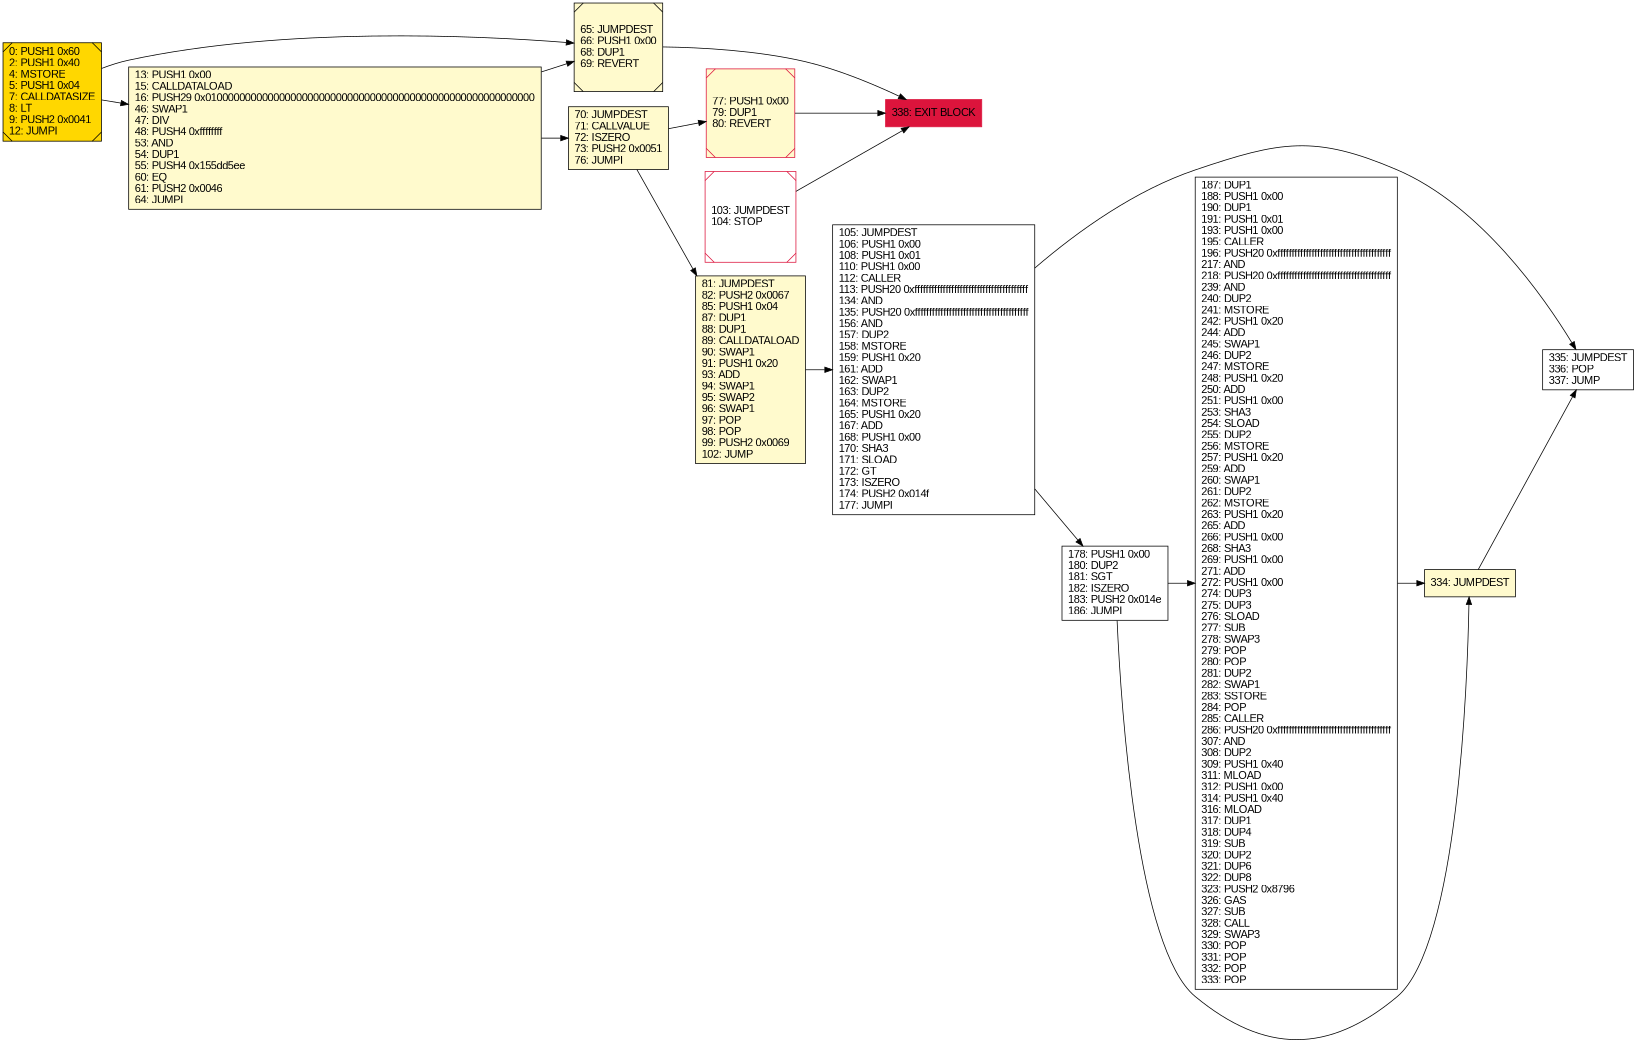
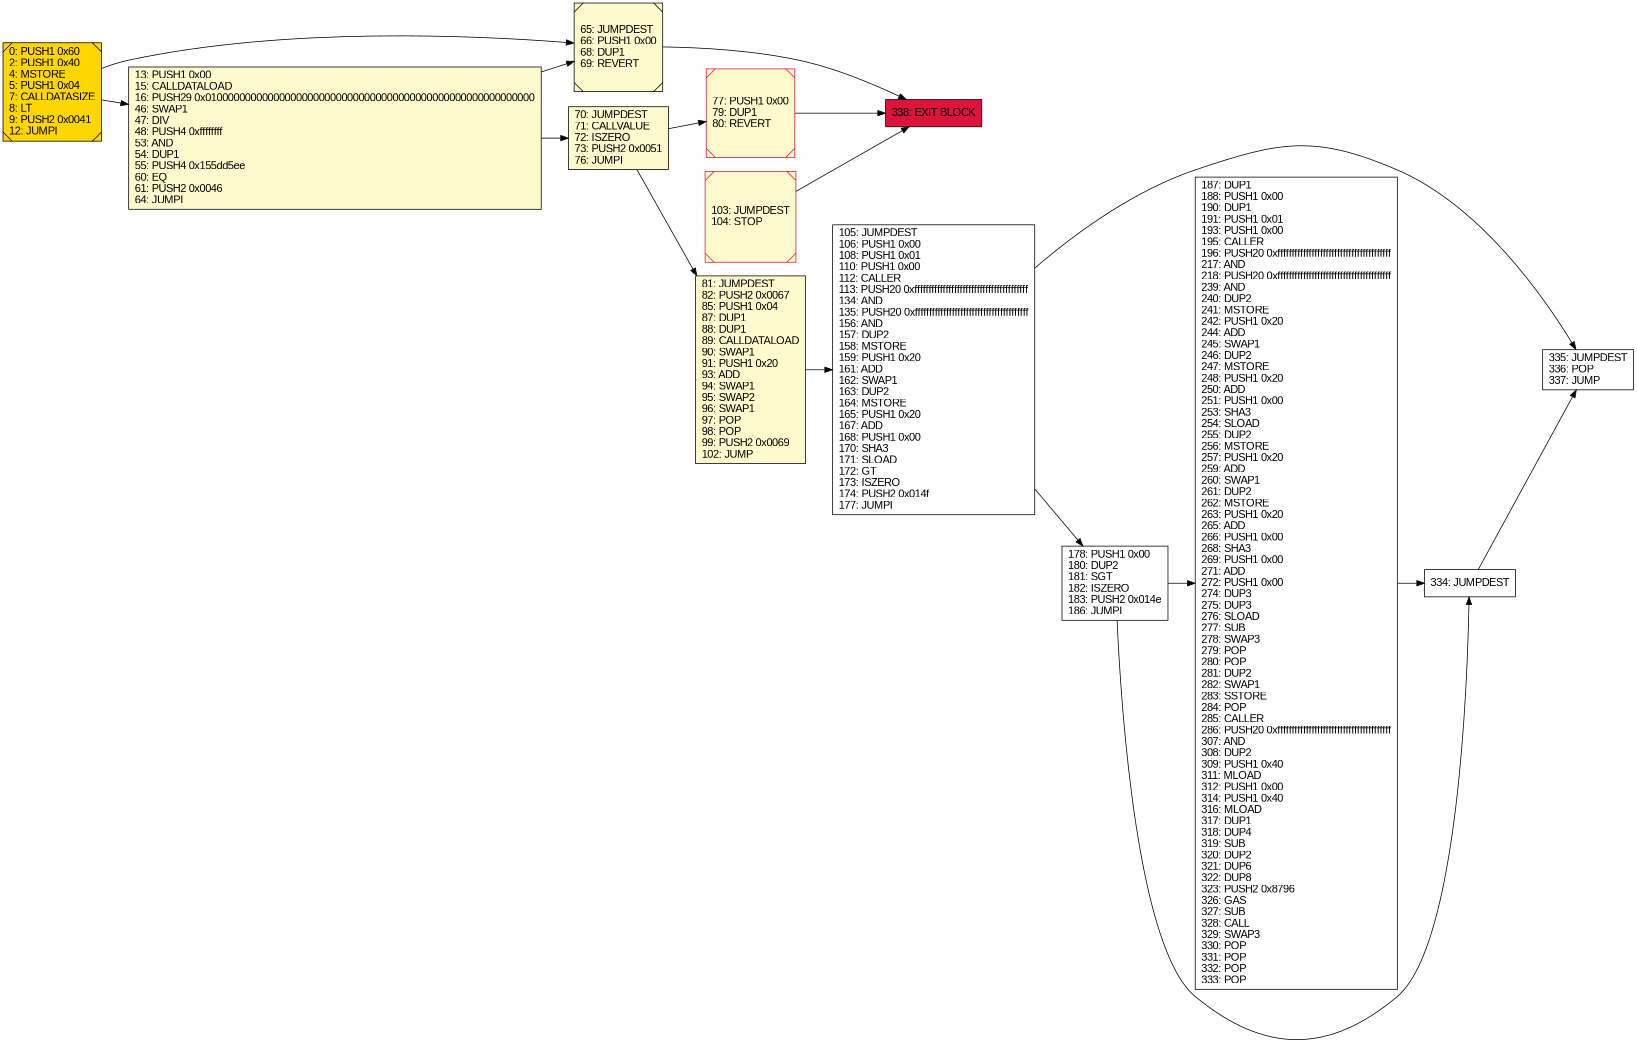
(934, 113) -> (934, 113)
(751, 217) -> (751, 217)
(1470, 583) -> (1470, 583)
